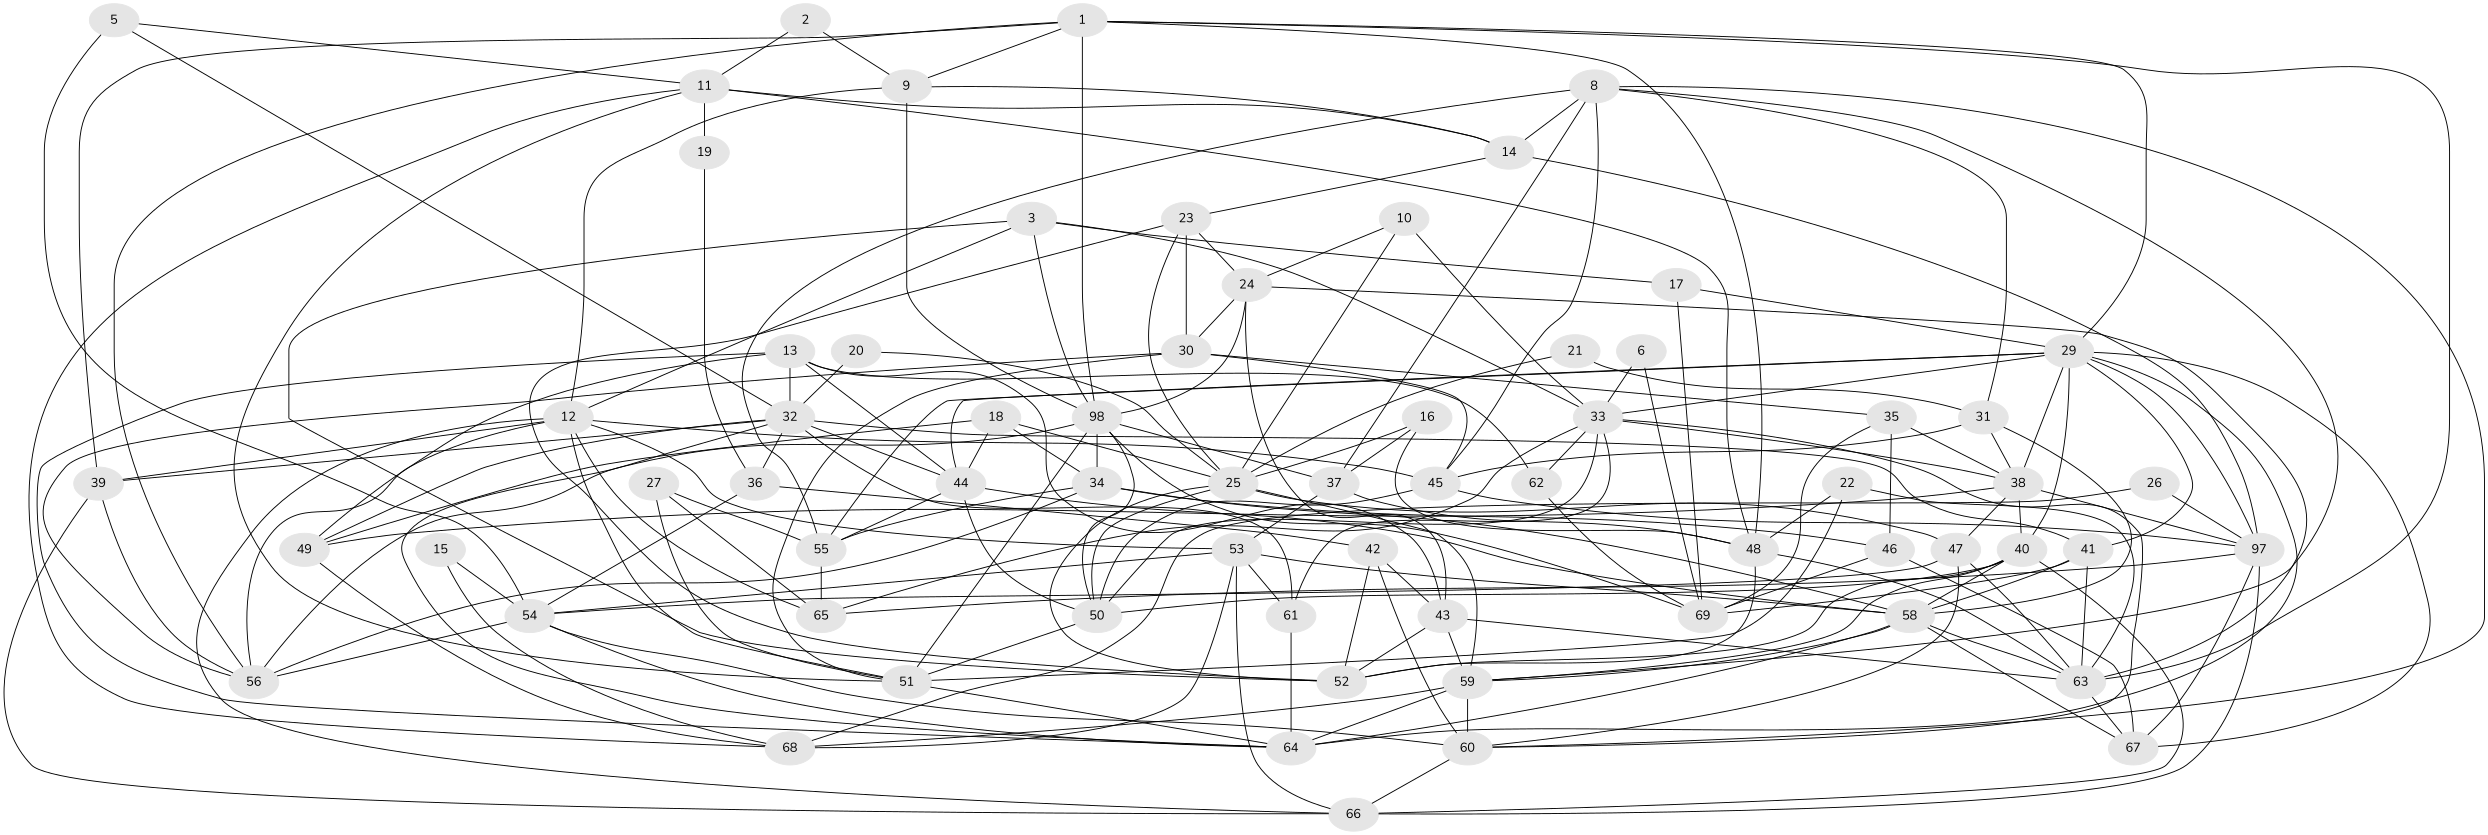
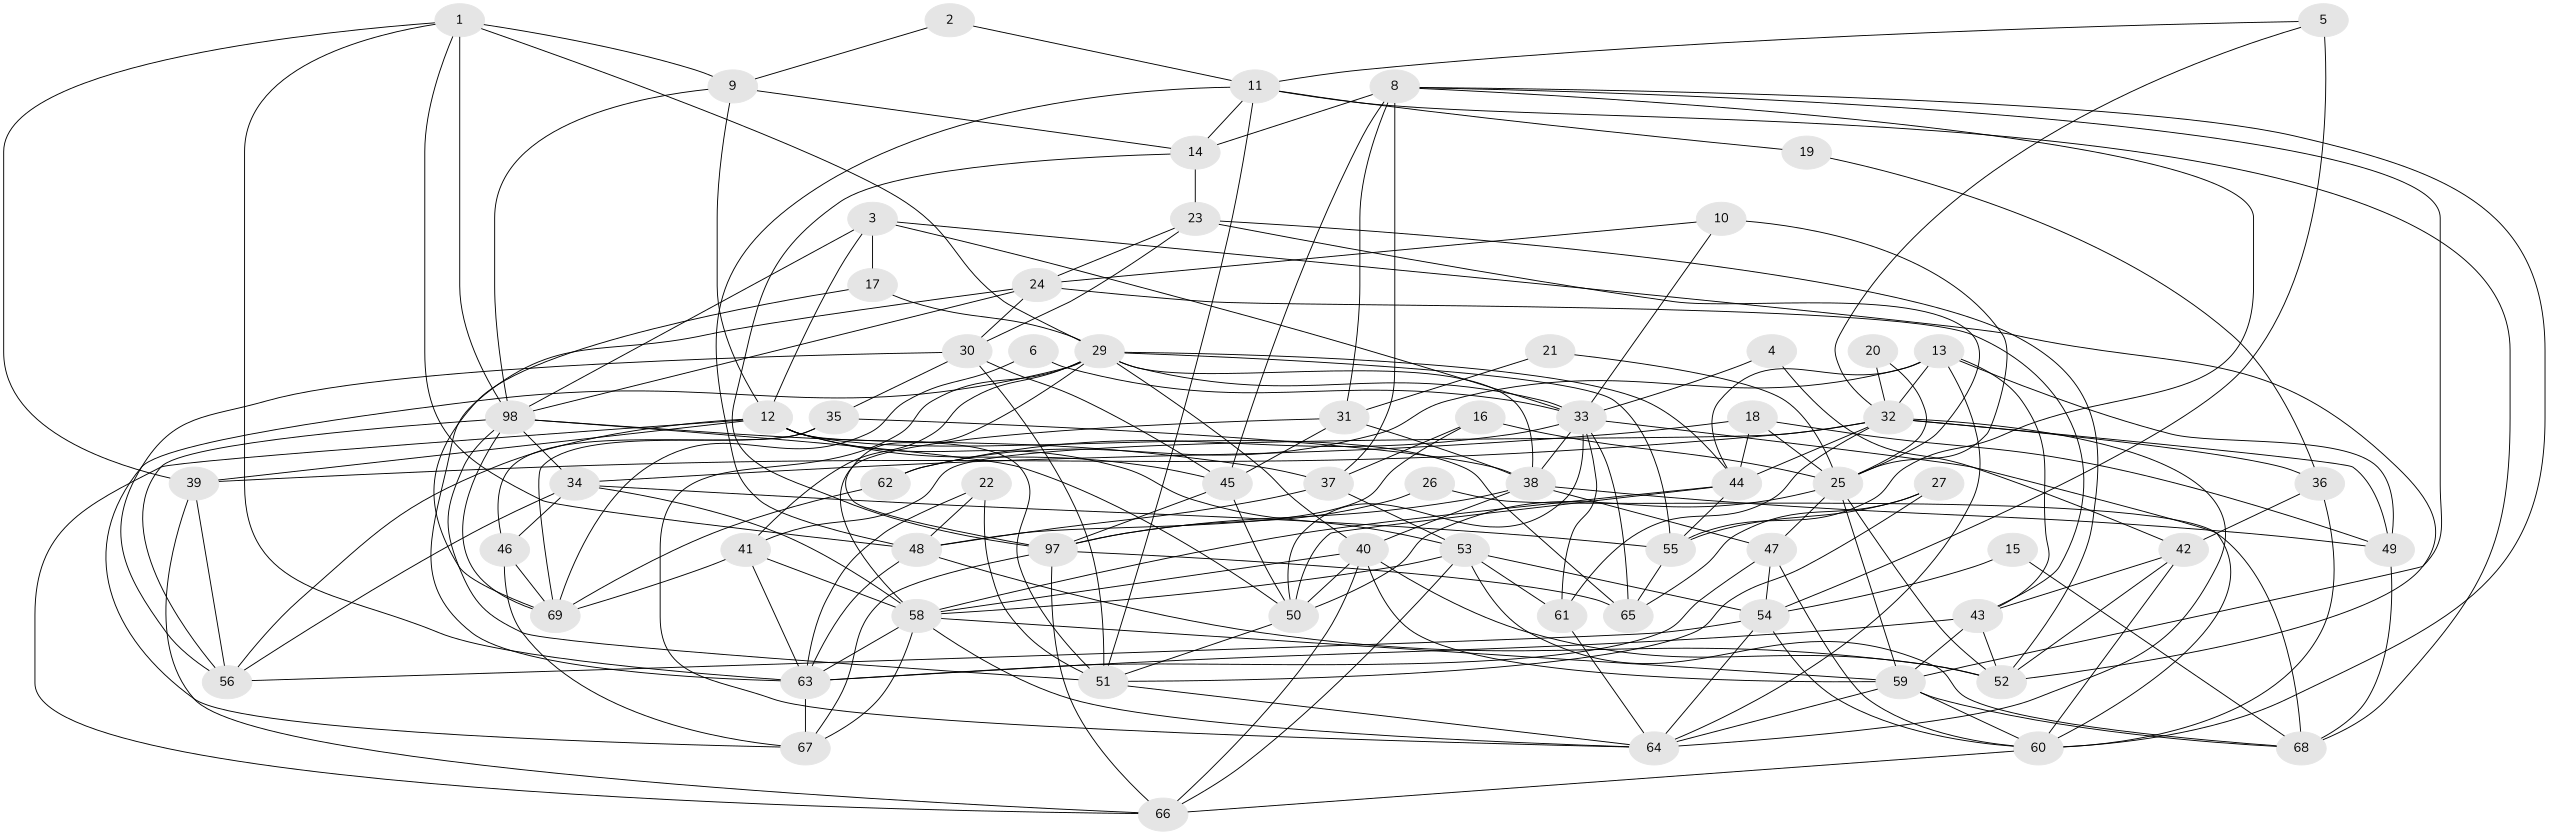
(351, 122) -> none
none -> (1772, 351)
(647, 547) -> (2268, 690)
